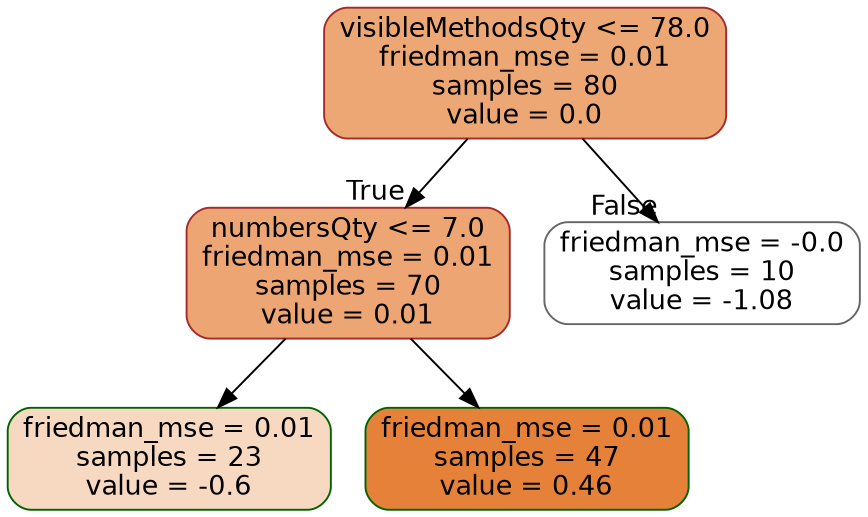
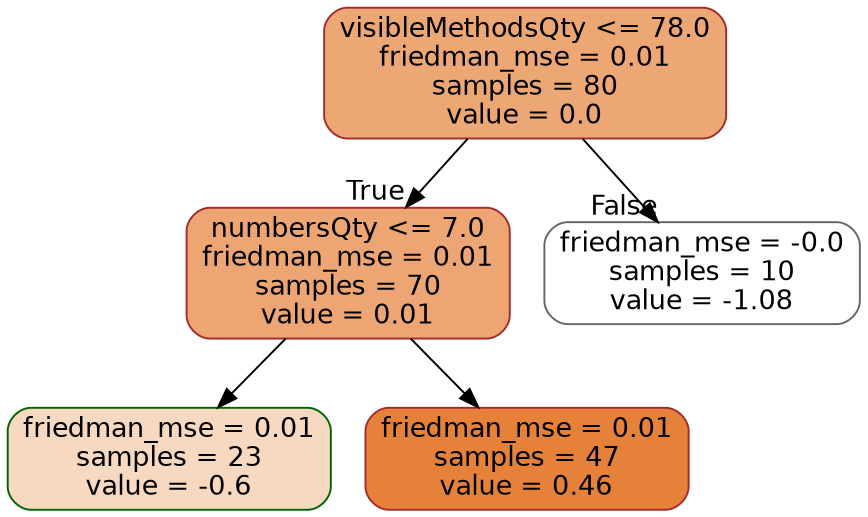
(527, 459) -> (527, 459)
